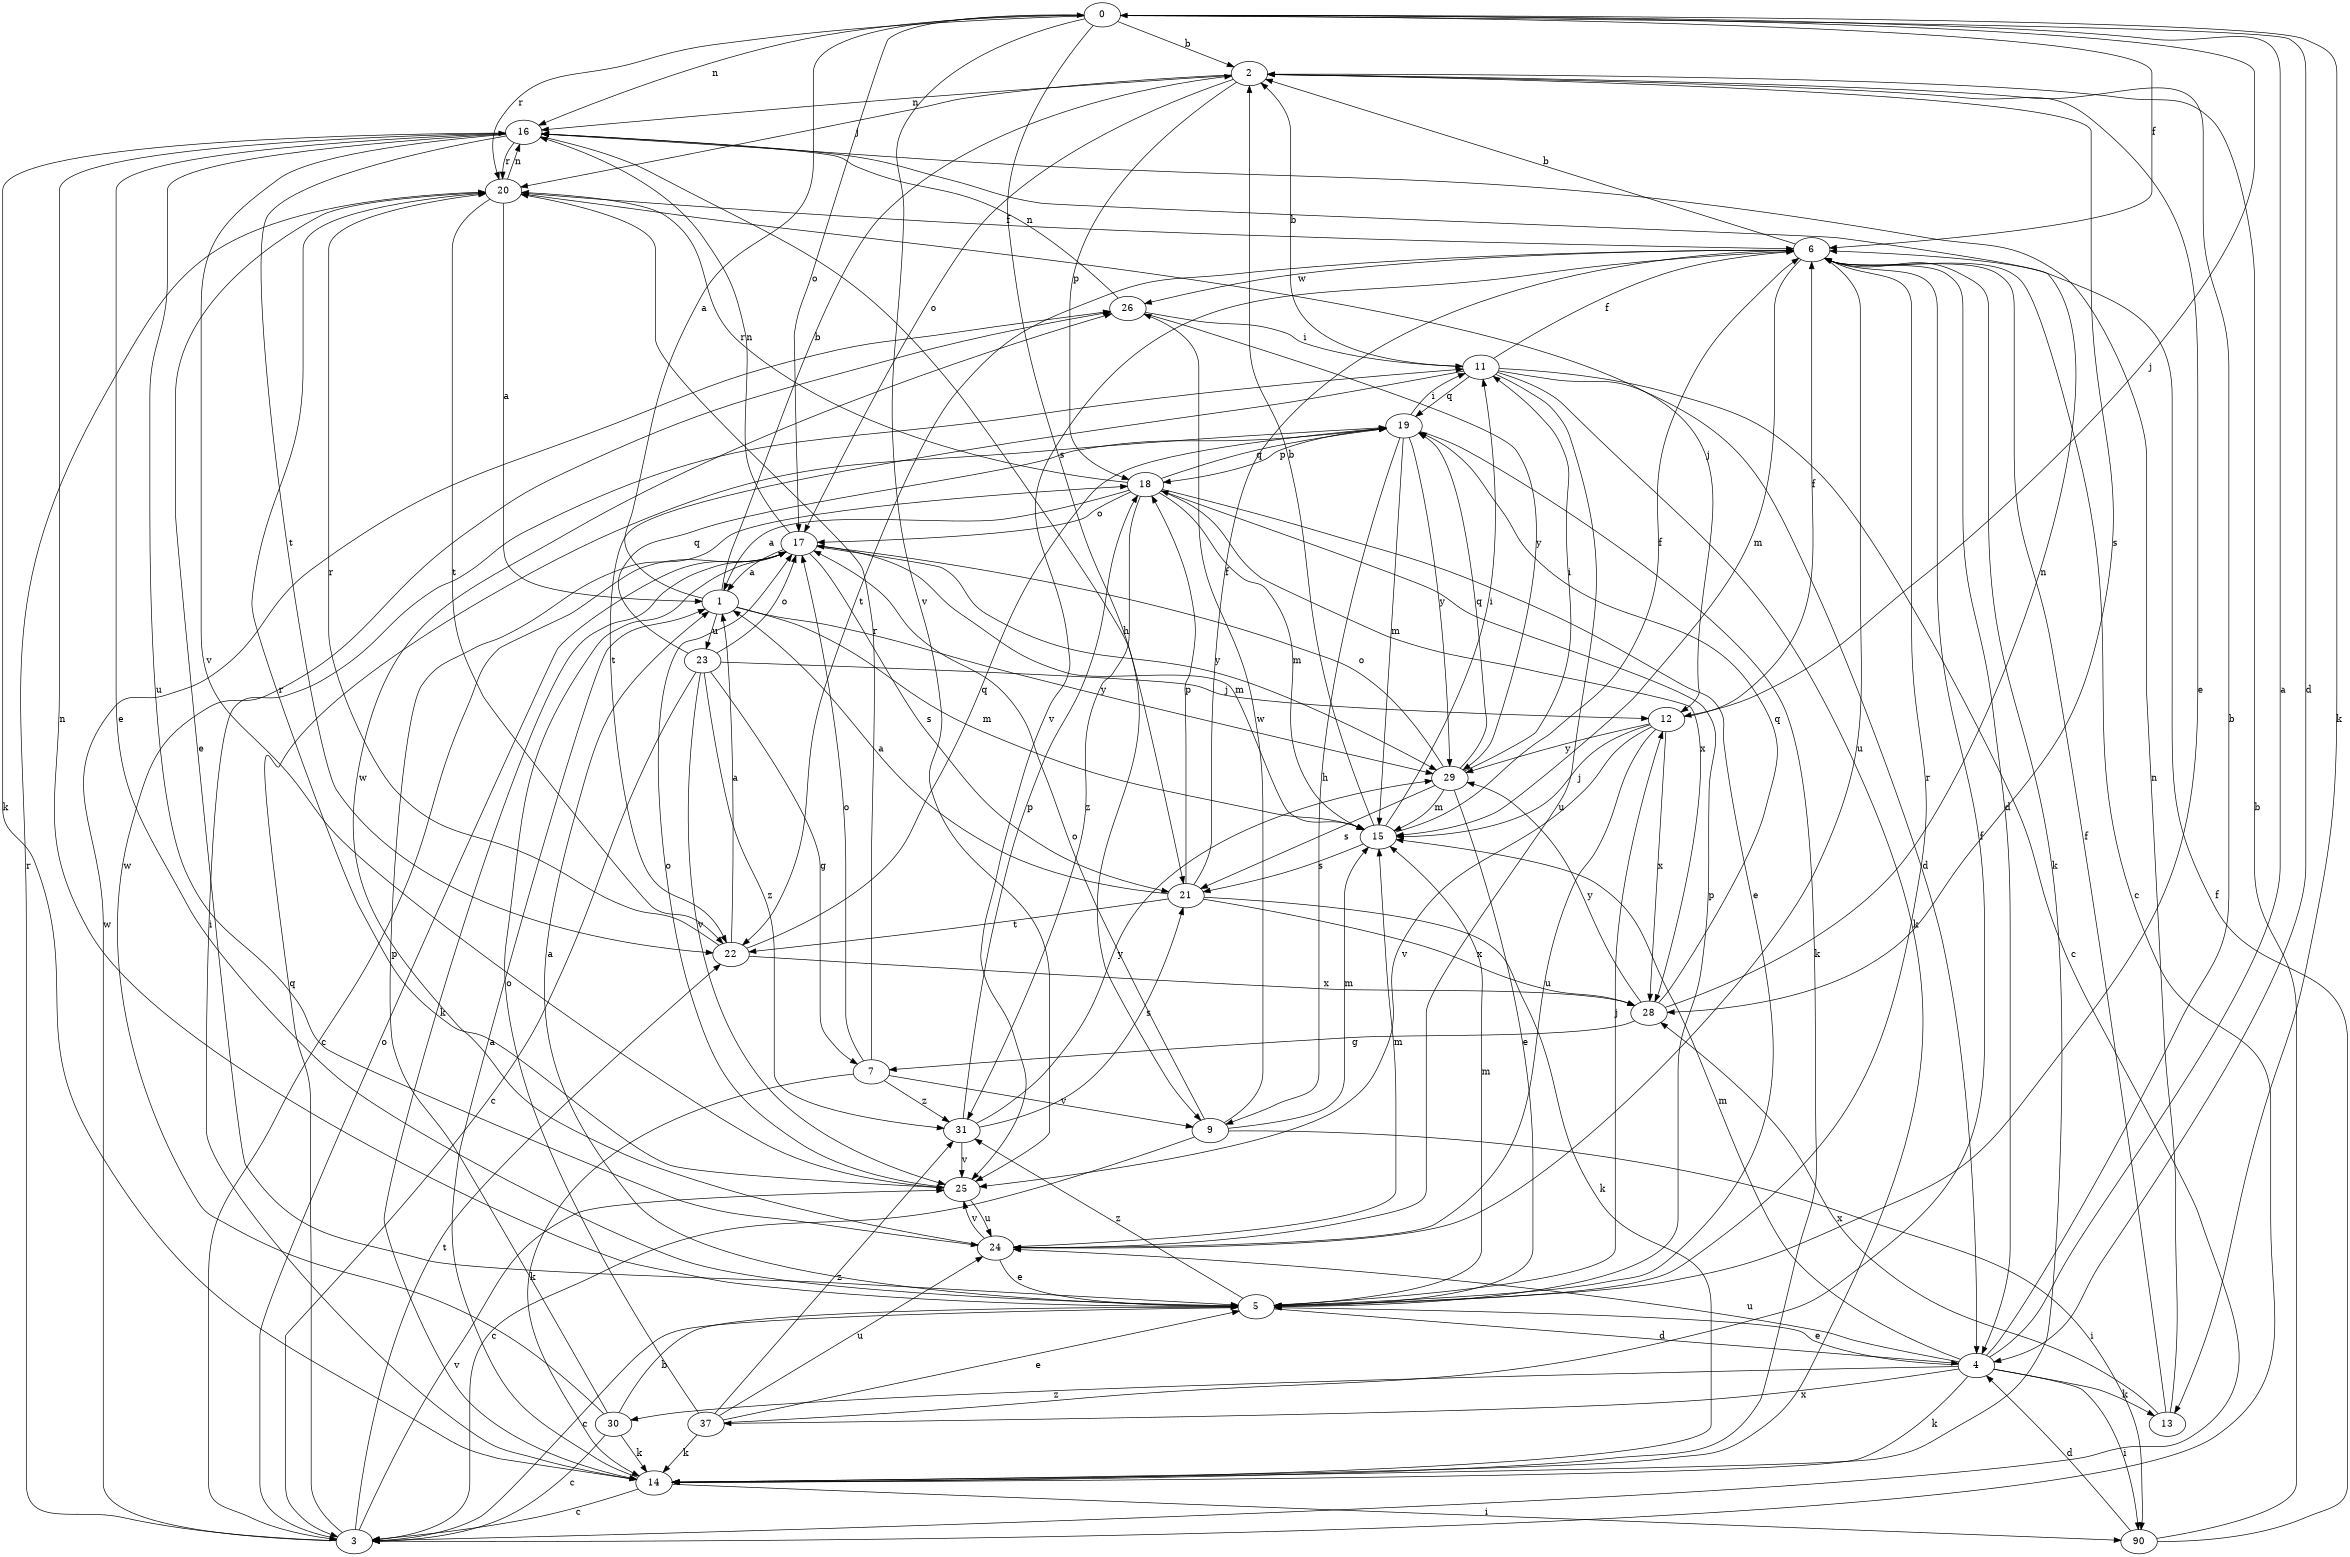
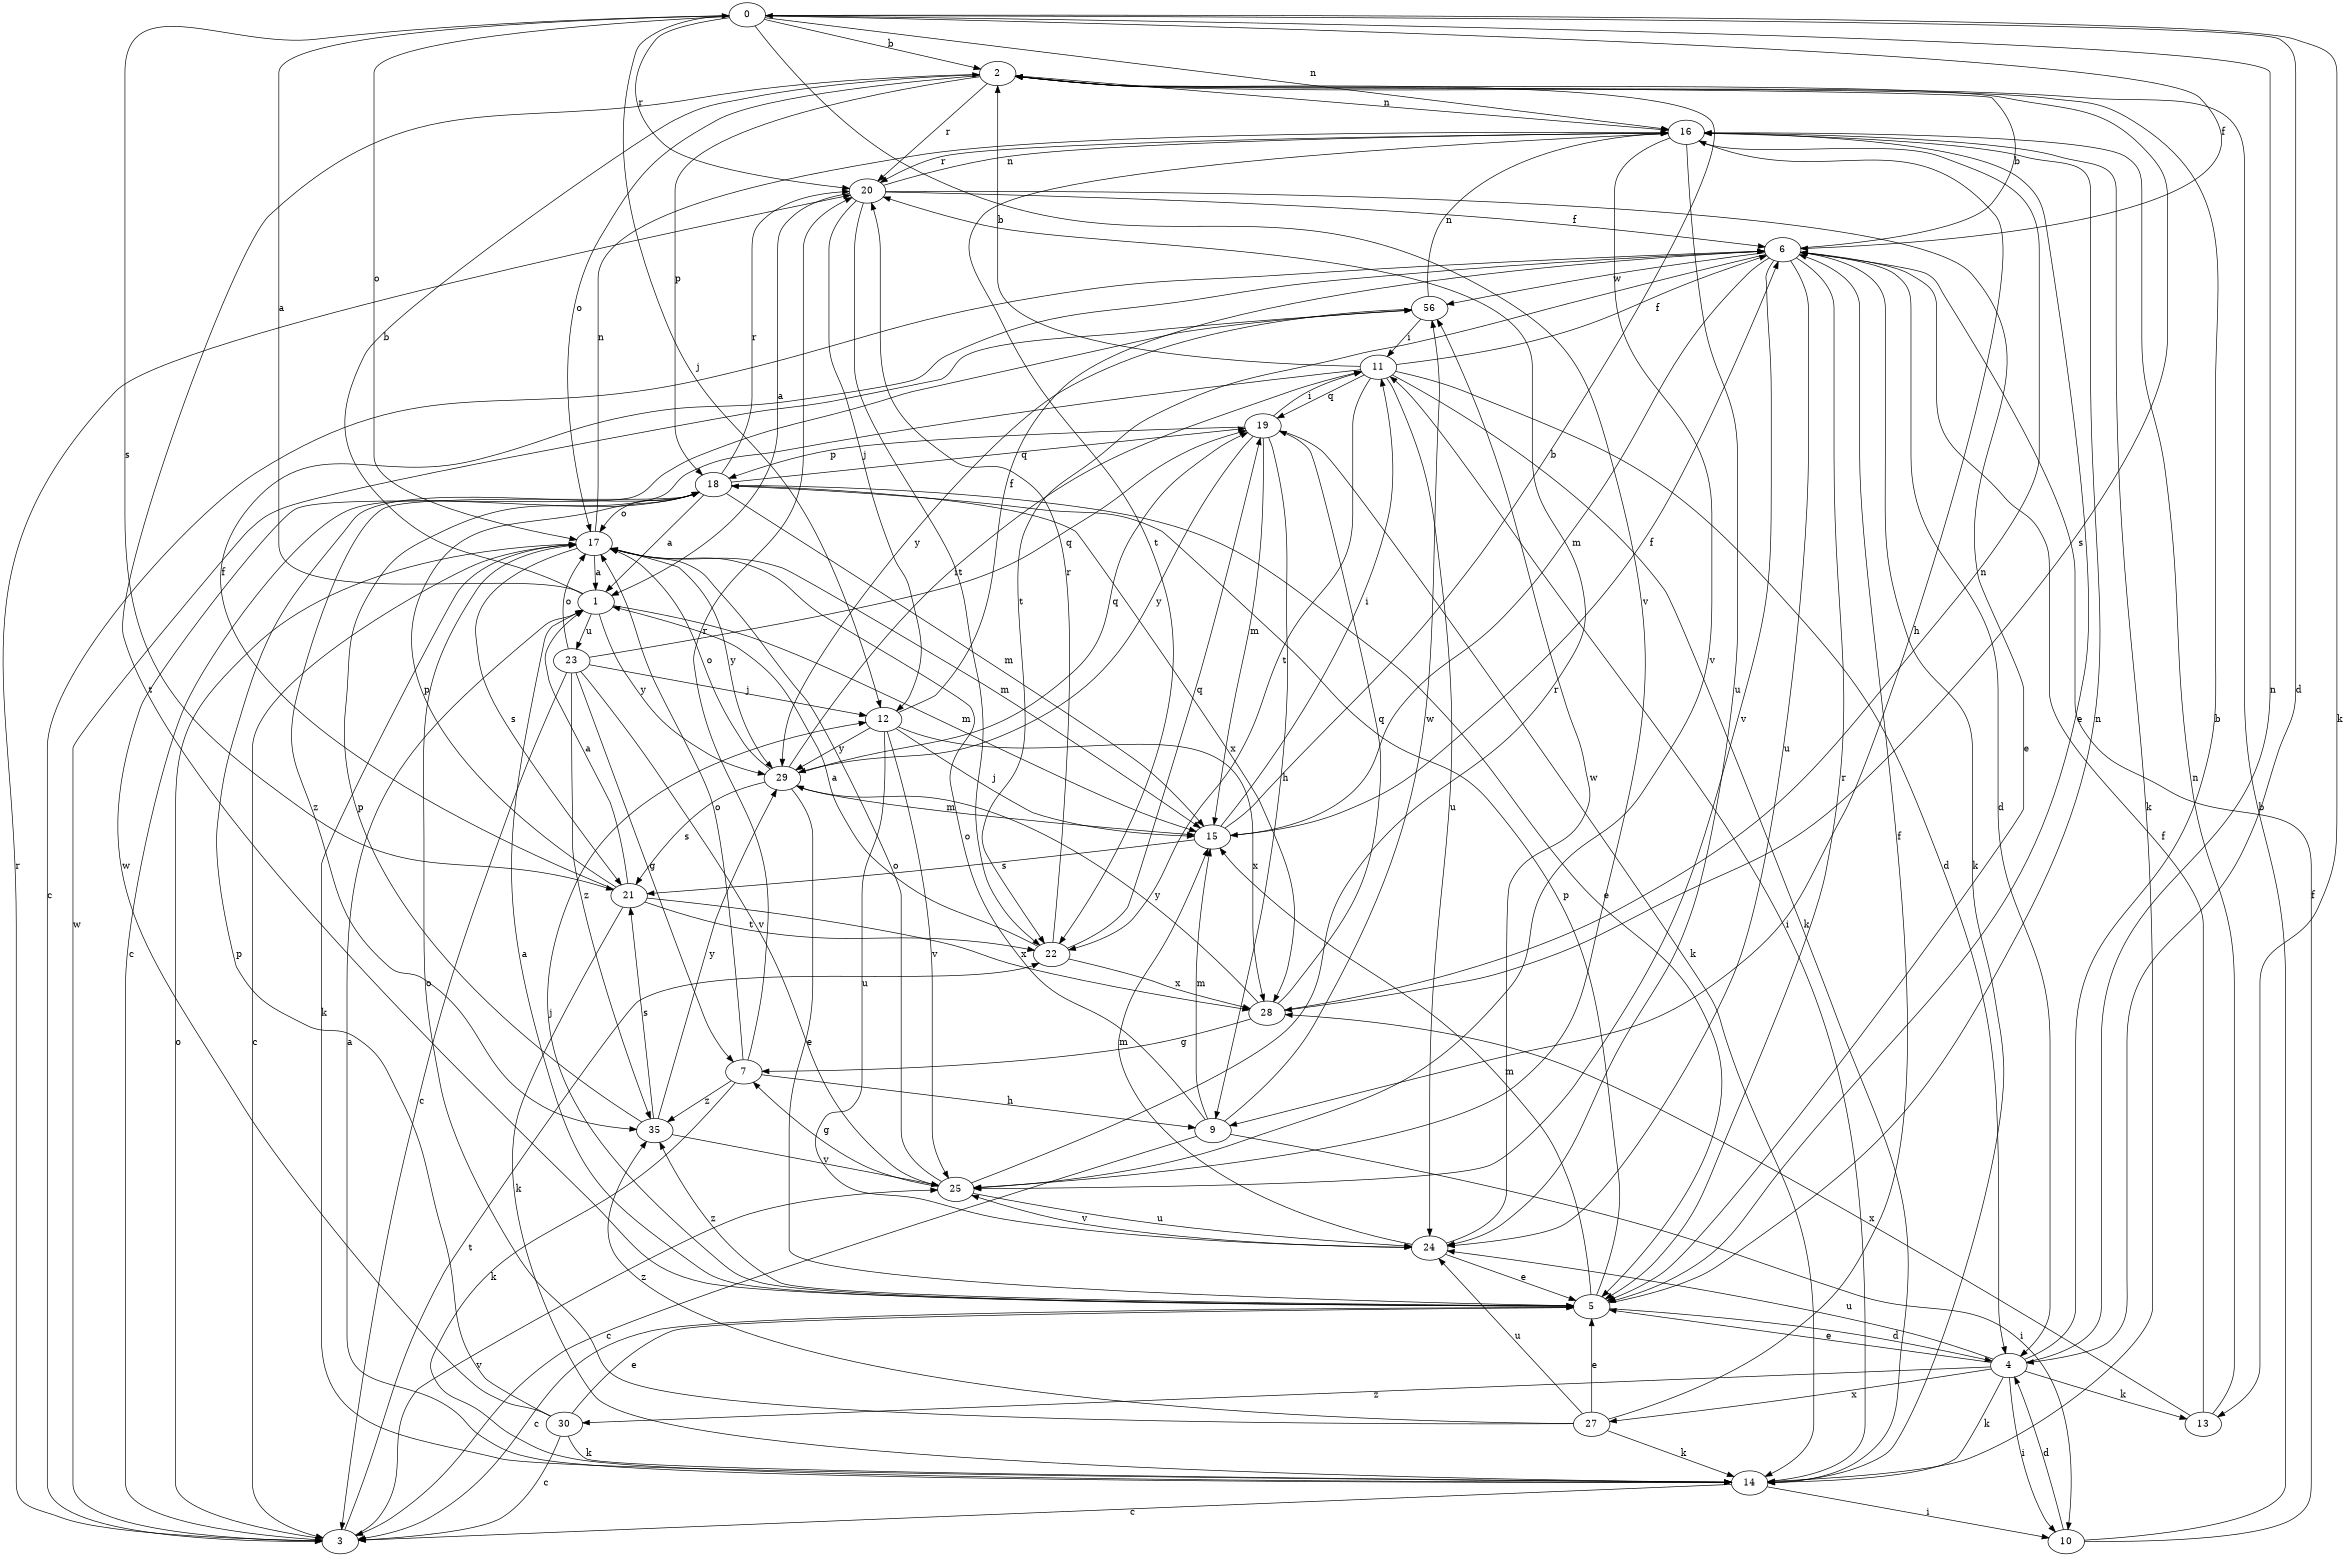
(858, 132) -> (948, 132)
(1128, 308) -> (1430, 308)
(419, 640) -> none
(2201, 690) -> (151, 690)
(2283, 690) -> (2273, 690)
(1702, 1065) -> none
(1064, 1101) -> (1011, 1101)
(962, 1131) -> (655, 1131)
none -> (840, 1152)
(665, 1366) -> (634, 1366)
(706, 1424) -> (1592, 1424)
(2139, 1542) -> (2066, 1542)
